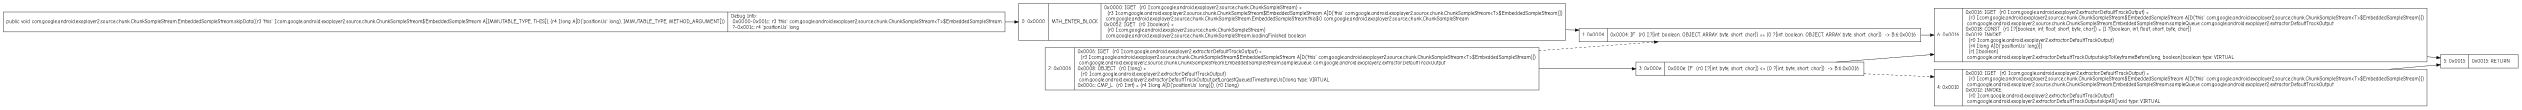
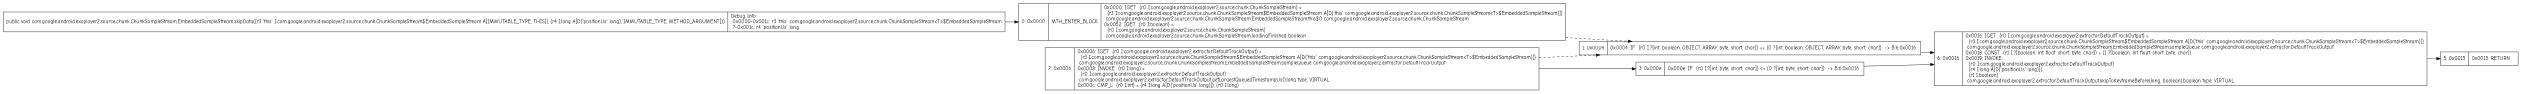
(1570, 30) -> (1597, 39)
(1113, 69) -> (1112, 69)
(2181, 88) -> none
